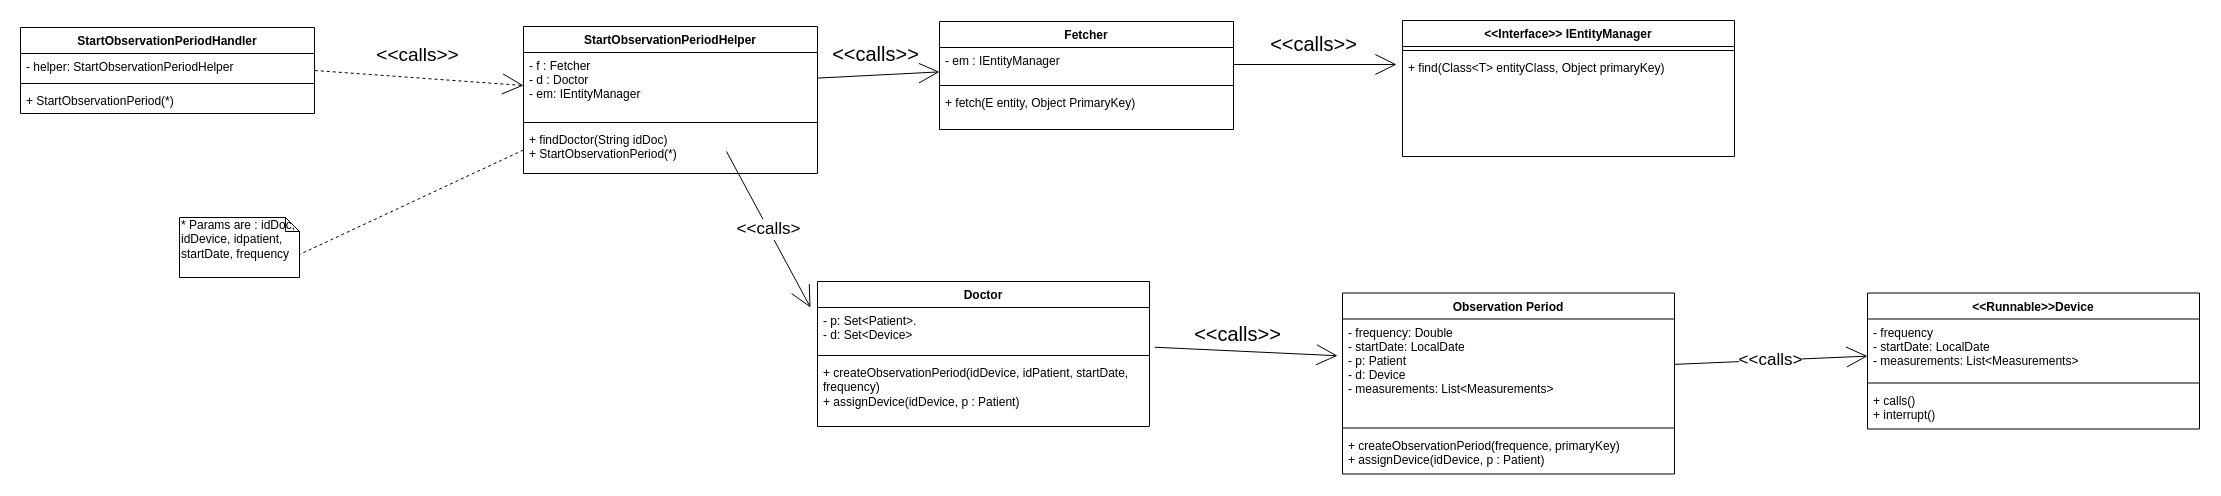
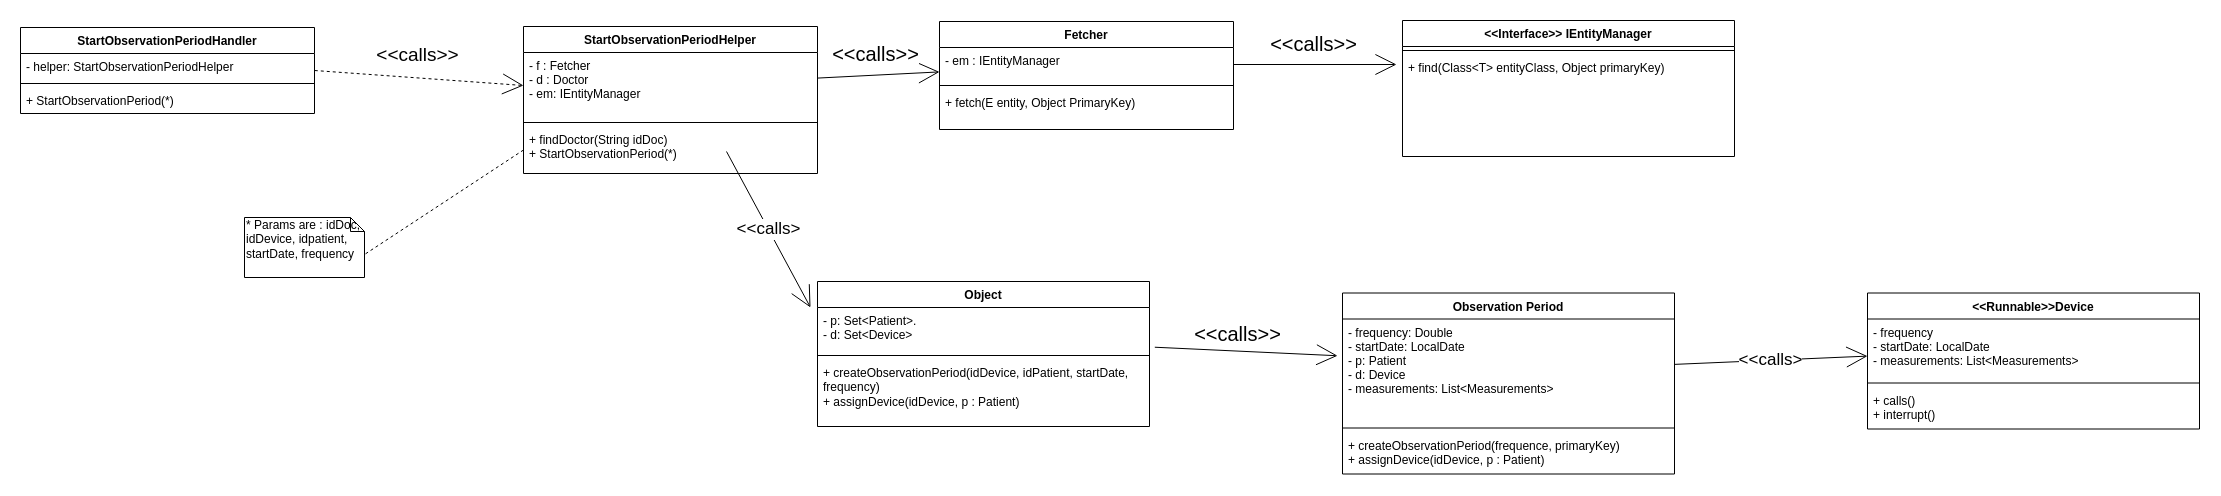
(240, 248) -> (305, 248)
(983, 295) -> (983, 295)
